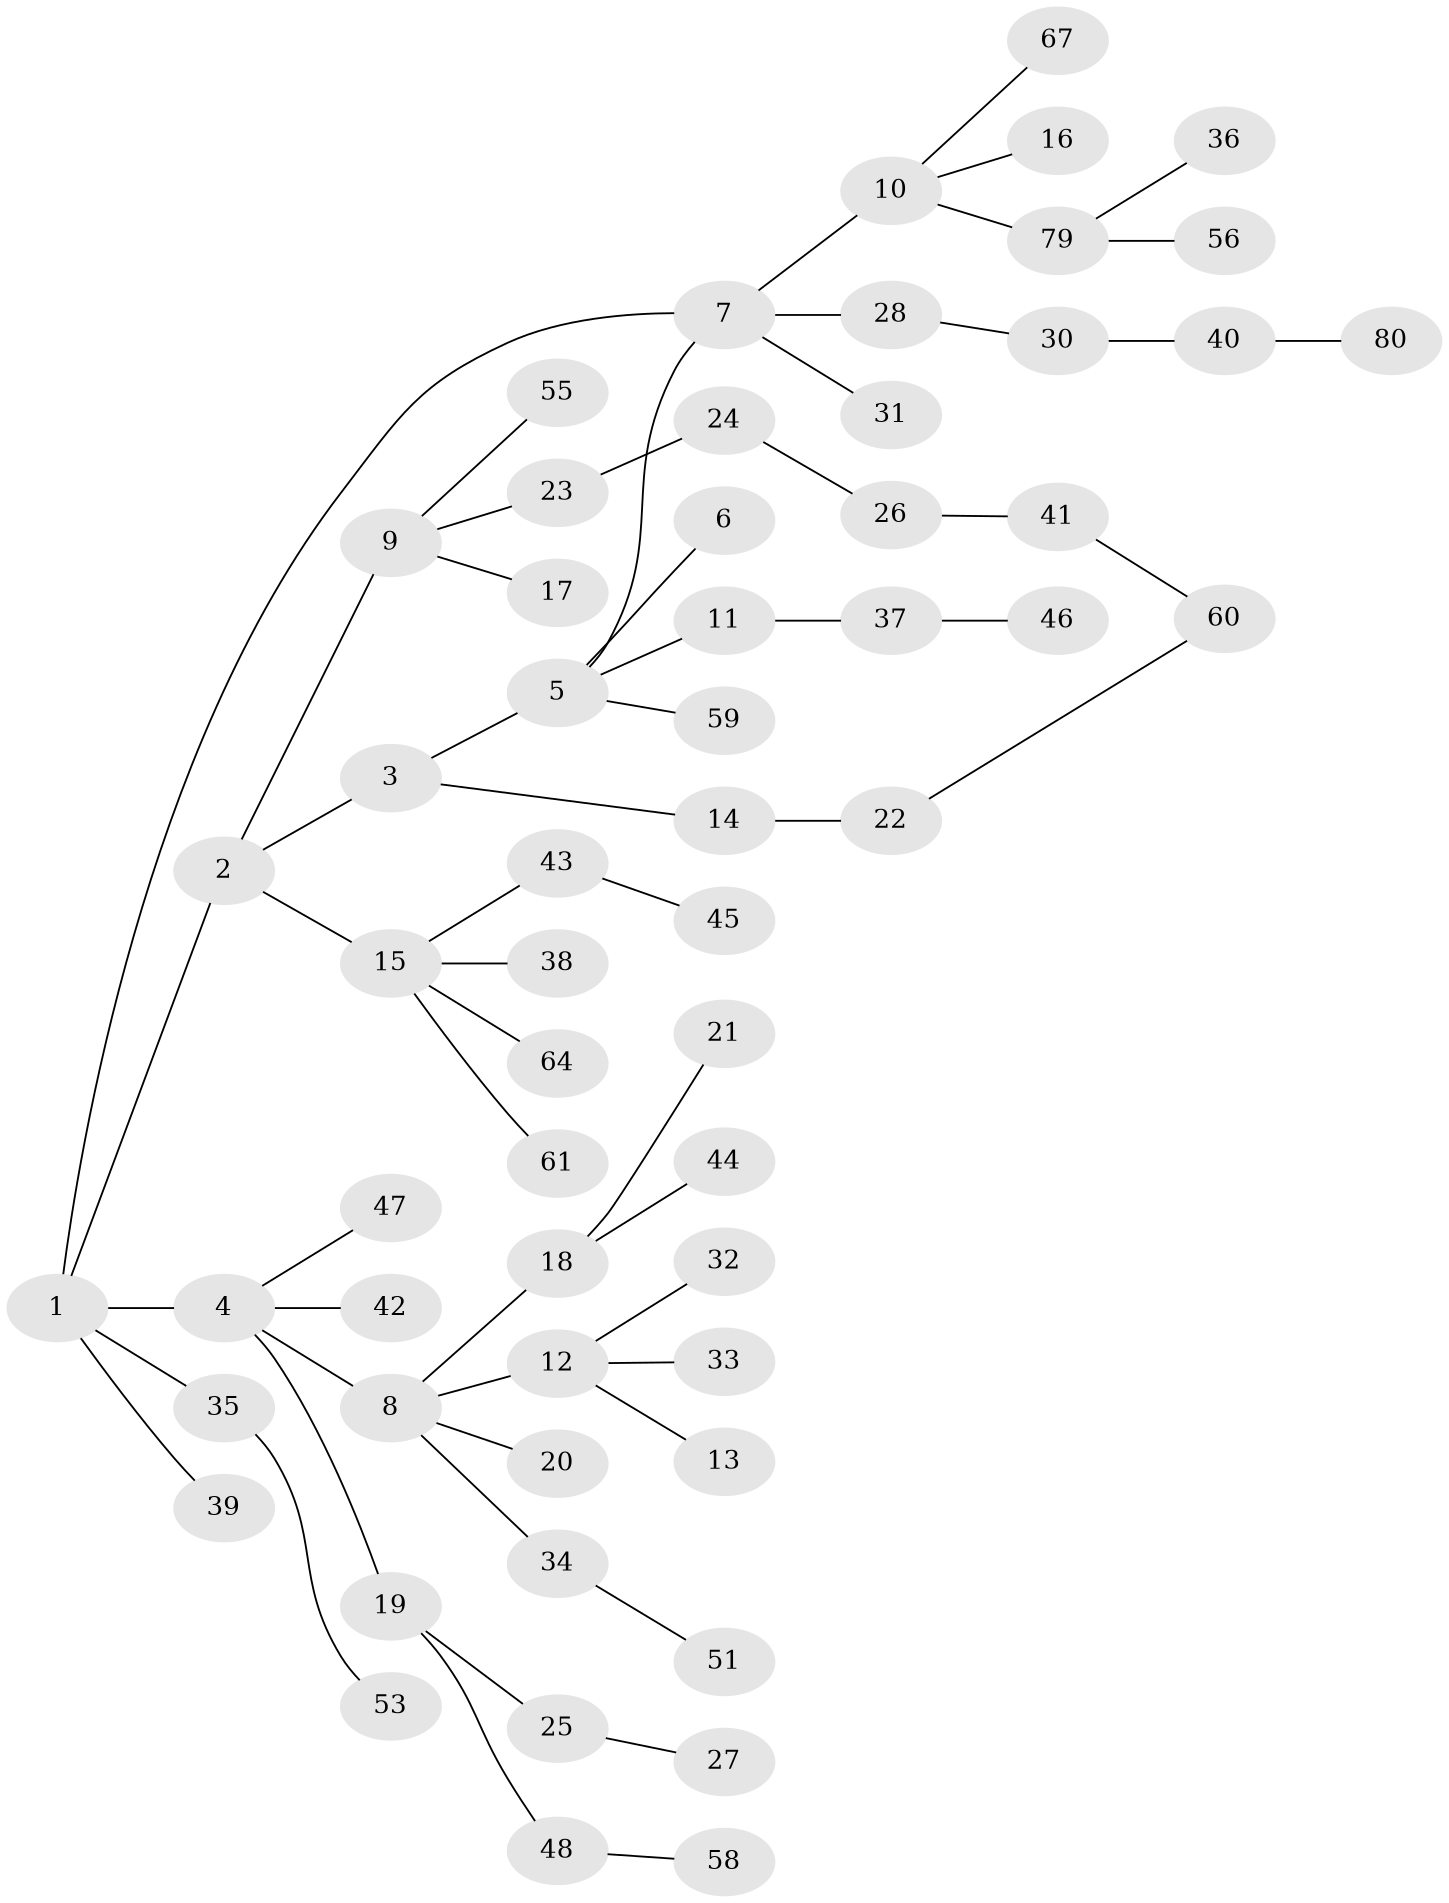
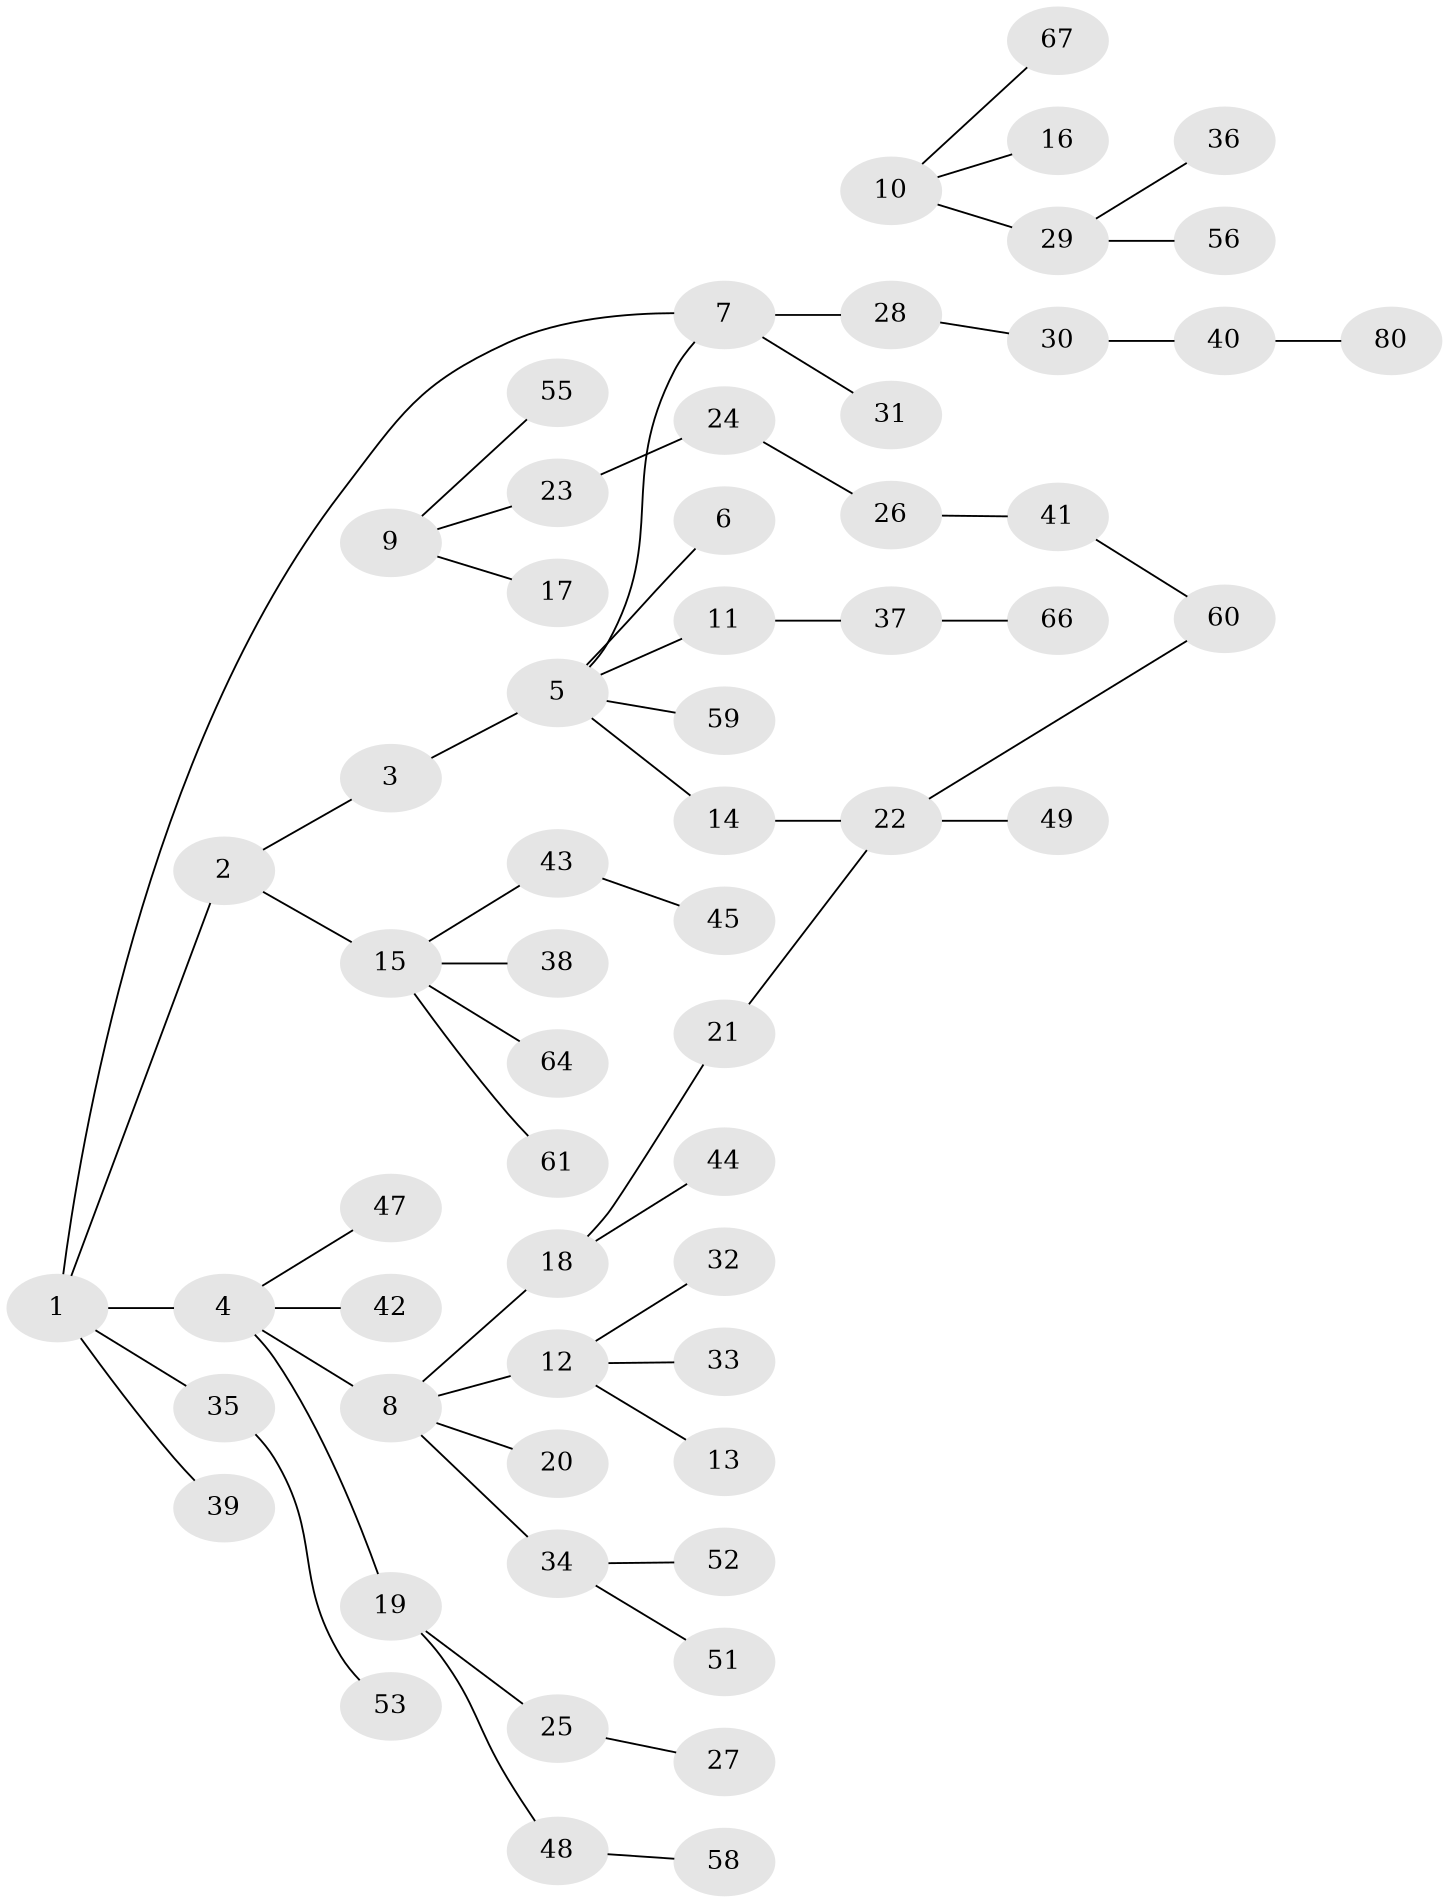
(1058, 241) -> (1058, 241)
(808, 253) -> none
(1058, 621) -> (1058, 621)
(308, 707) -> none
(558, 800) -> (641, 757)
none -> (1058, 821)
none -> (808, 927)
none -> (724, 1562)
